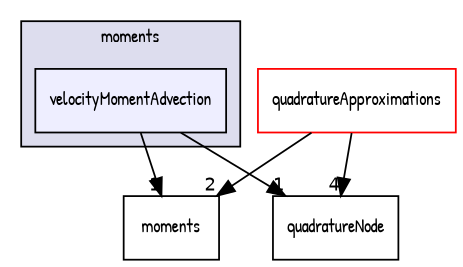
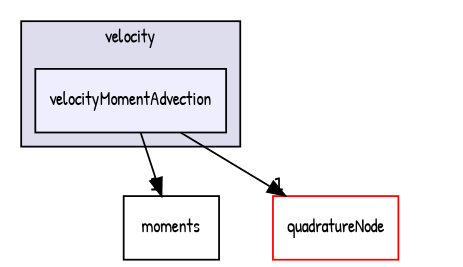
(131, 38) -> (131, 38)
(357, 101) -> none
(336, 228) -> (336, 228)
